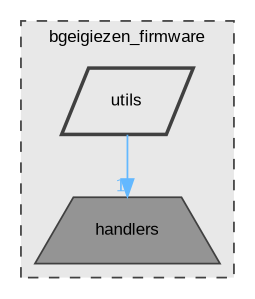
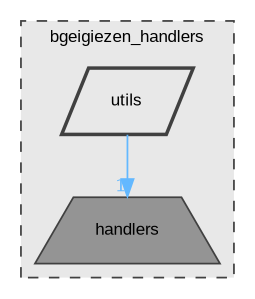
(127, 38) -> (127, 38)
